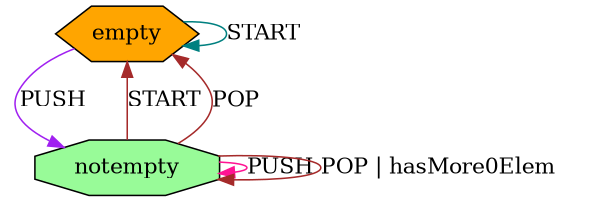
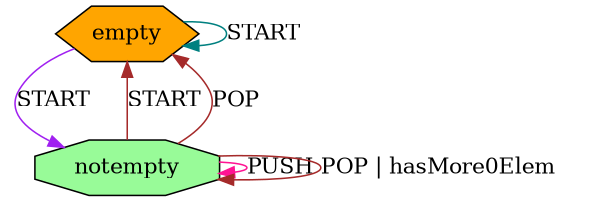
(56, 101) -> (56, 101)
